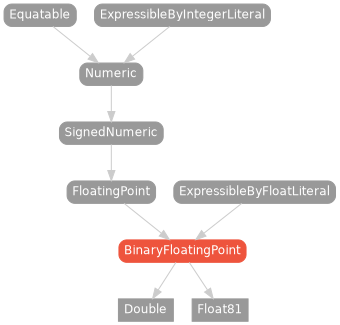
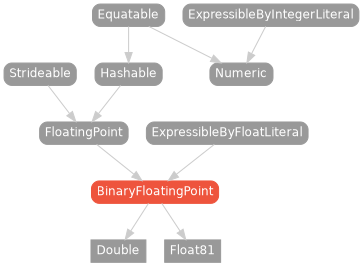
none -> (40, 74)
none -> (129, 74)
(111, 133) -> none
